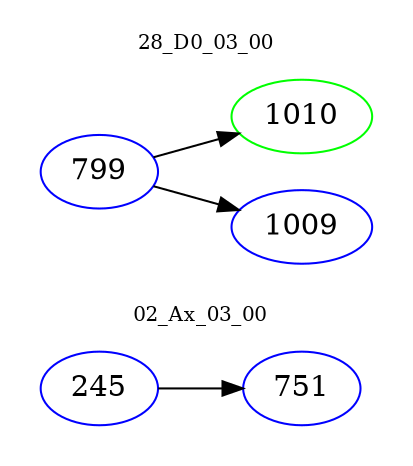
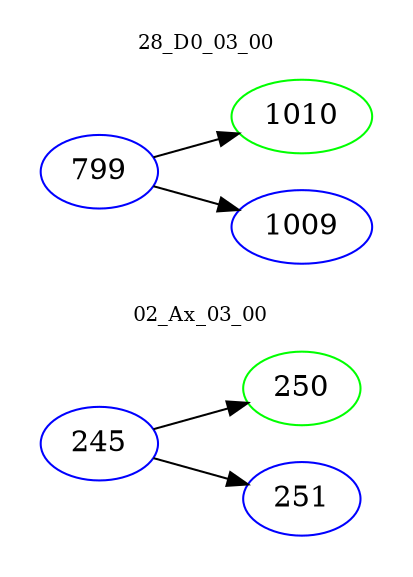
none -> (302, 388)
(302, 388) -> (302, 499)
